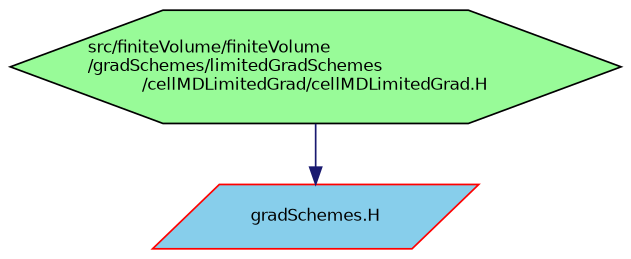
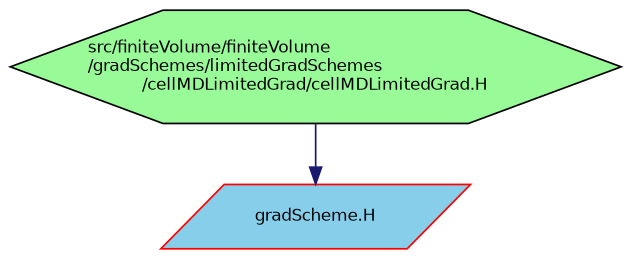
(316, 217) -> (316, 217)
